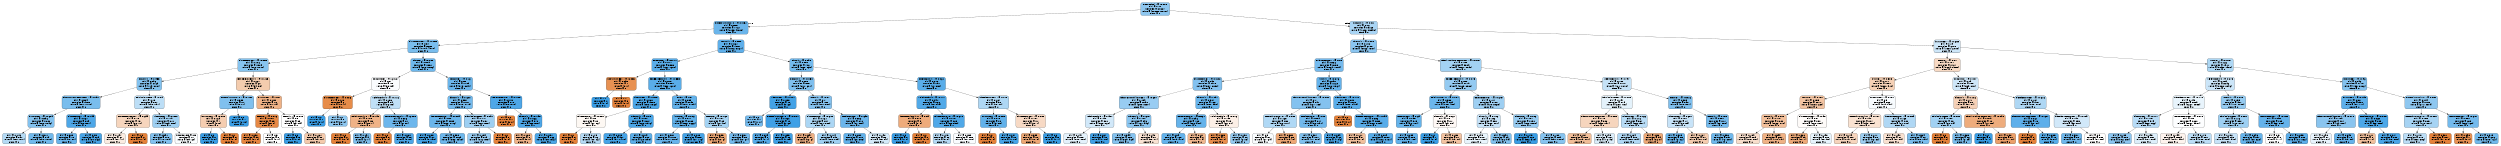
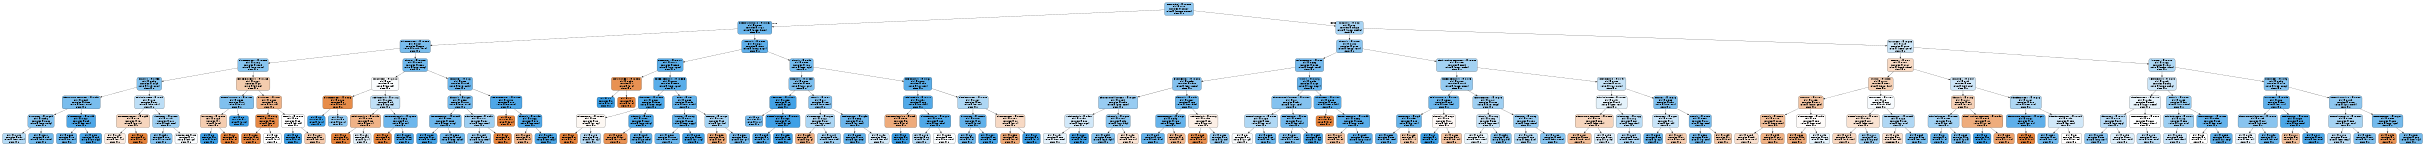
(362, 139) -> (362, 139)
(615, 139) -> (615, 139)
(693, 139) -> (693, 139)
(921, 139) -> none
(987, 139) -> (967, 139)
(1286, 139) -> (1266, 139)
(1381, 139) -> (1360, 139)
none -> (1409, 139)
(1526, 139) -> (1526, 139)
(1653, 139) -> none
none -> (1723, 139)
(1894, 139) -> (1892, 139)
(1941, 139) -> (1940, 139)
(2049, 139) -> none
(2173, 139) -> none
(2252, 139) -> none
(2440, 139) -> (2365, 139)
